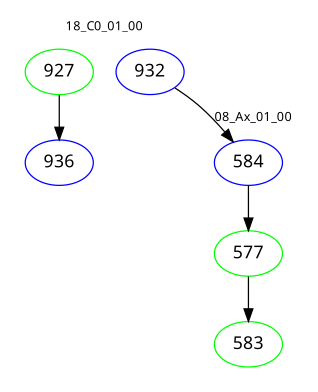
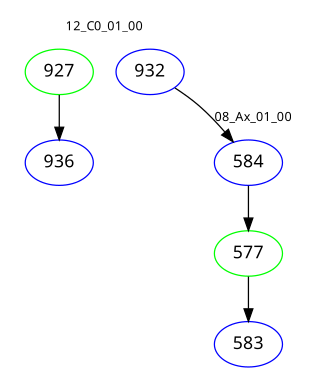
(105, 27) -> (105, 27)
(248, 344) -> (248, 344)
